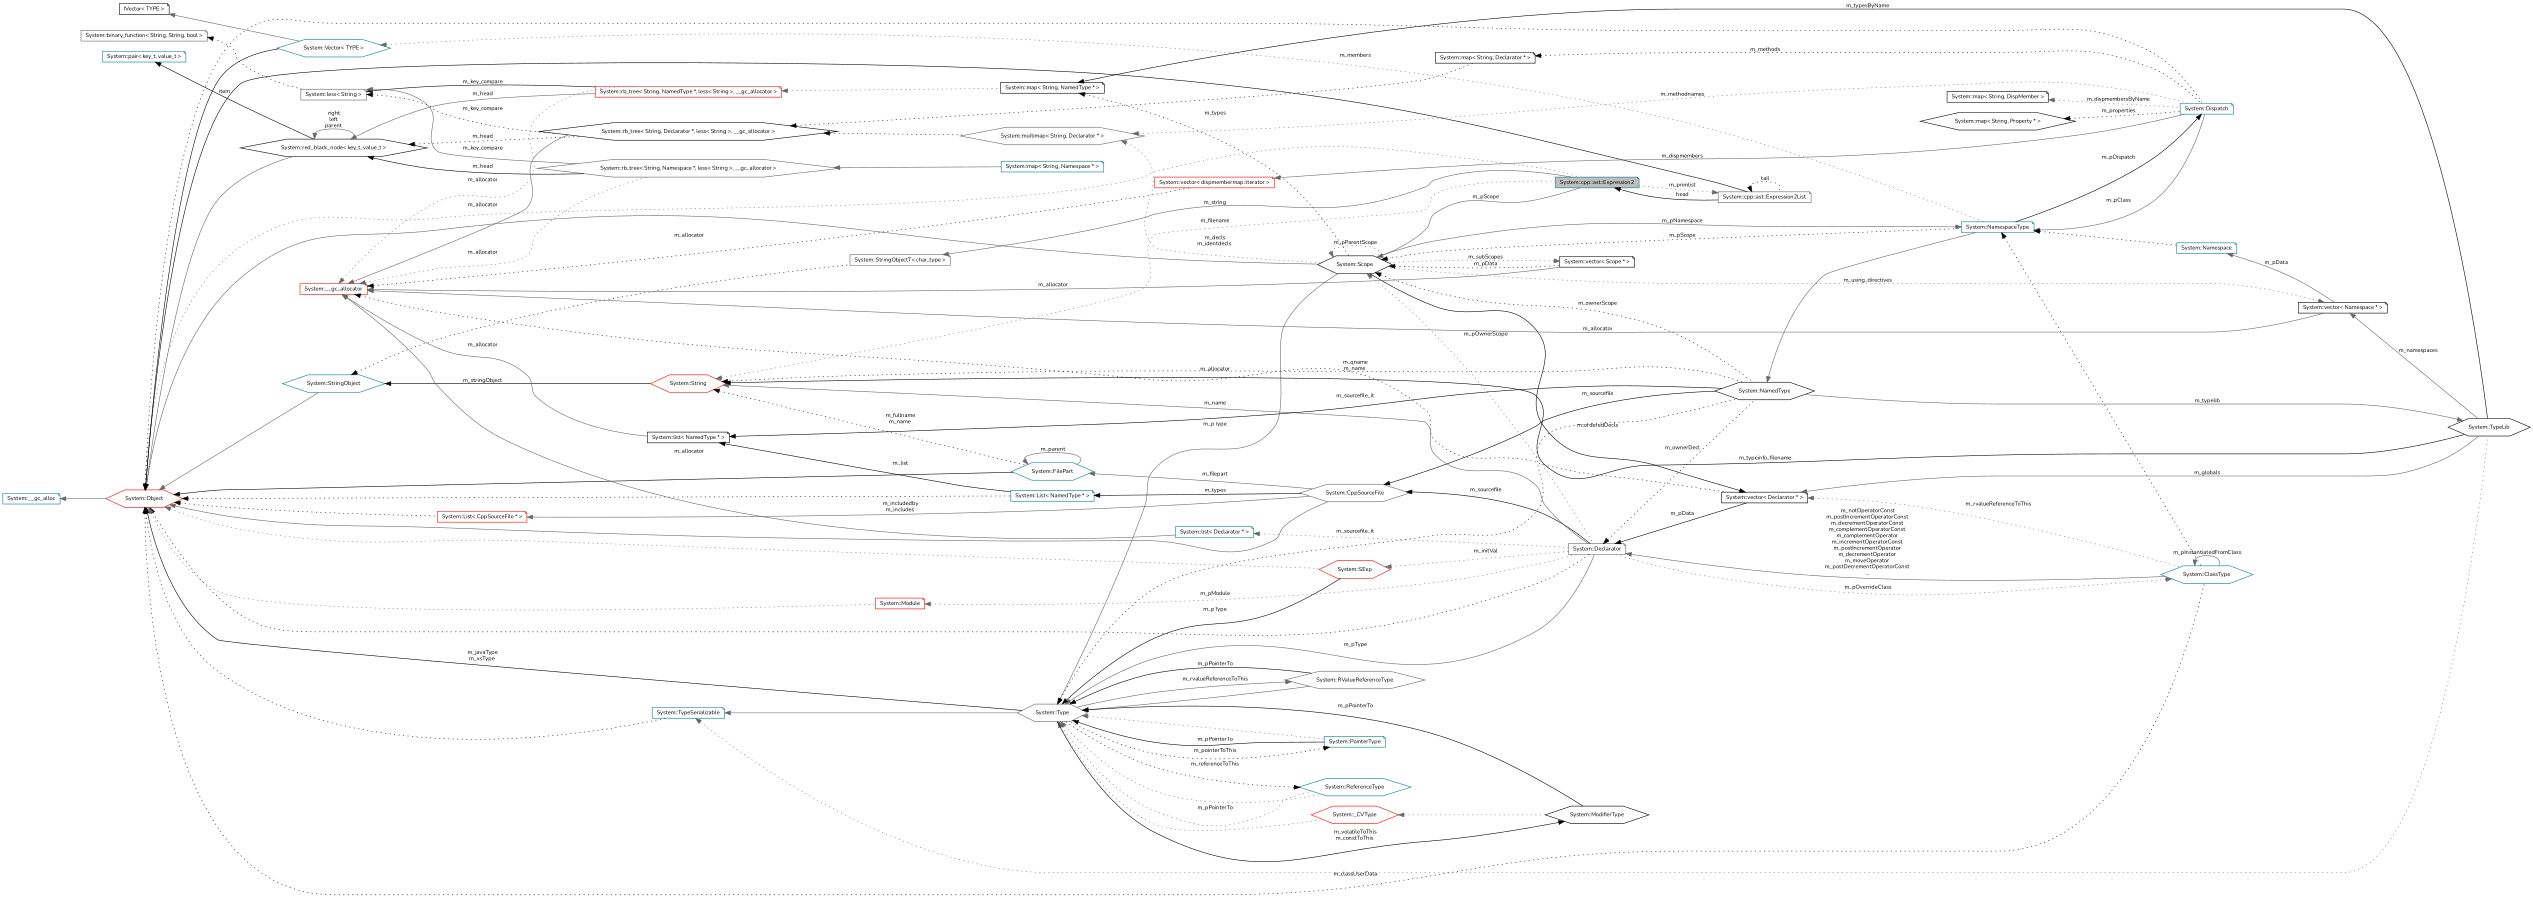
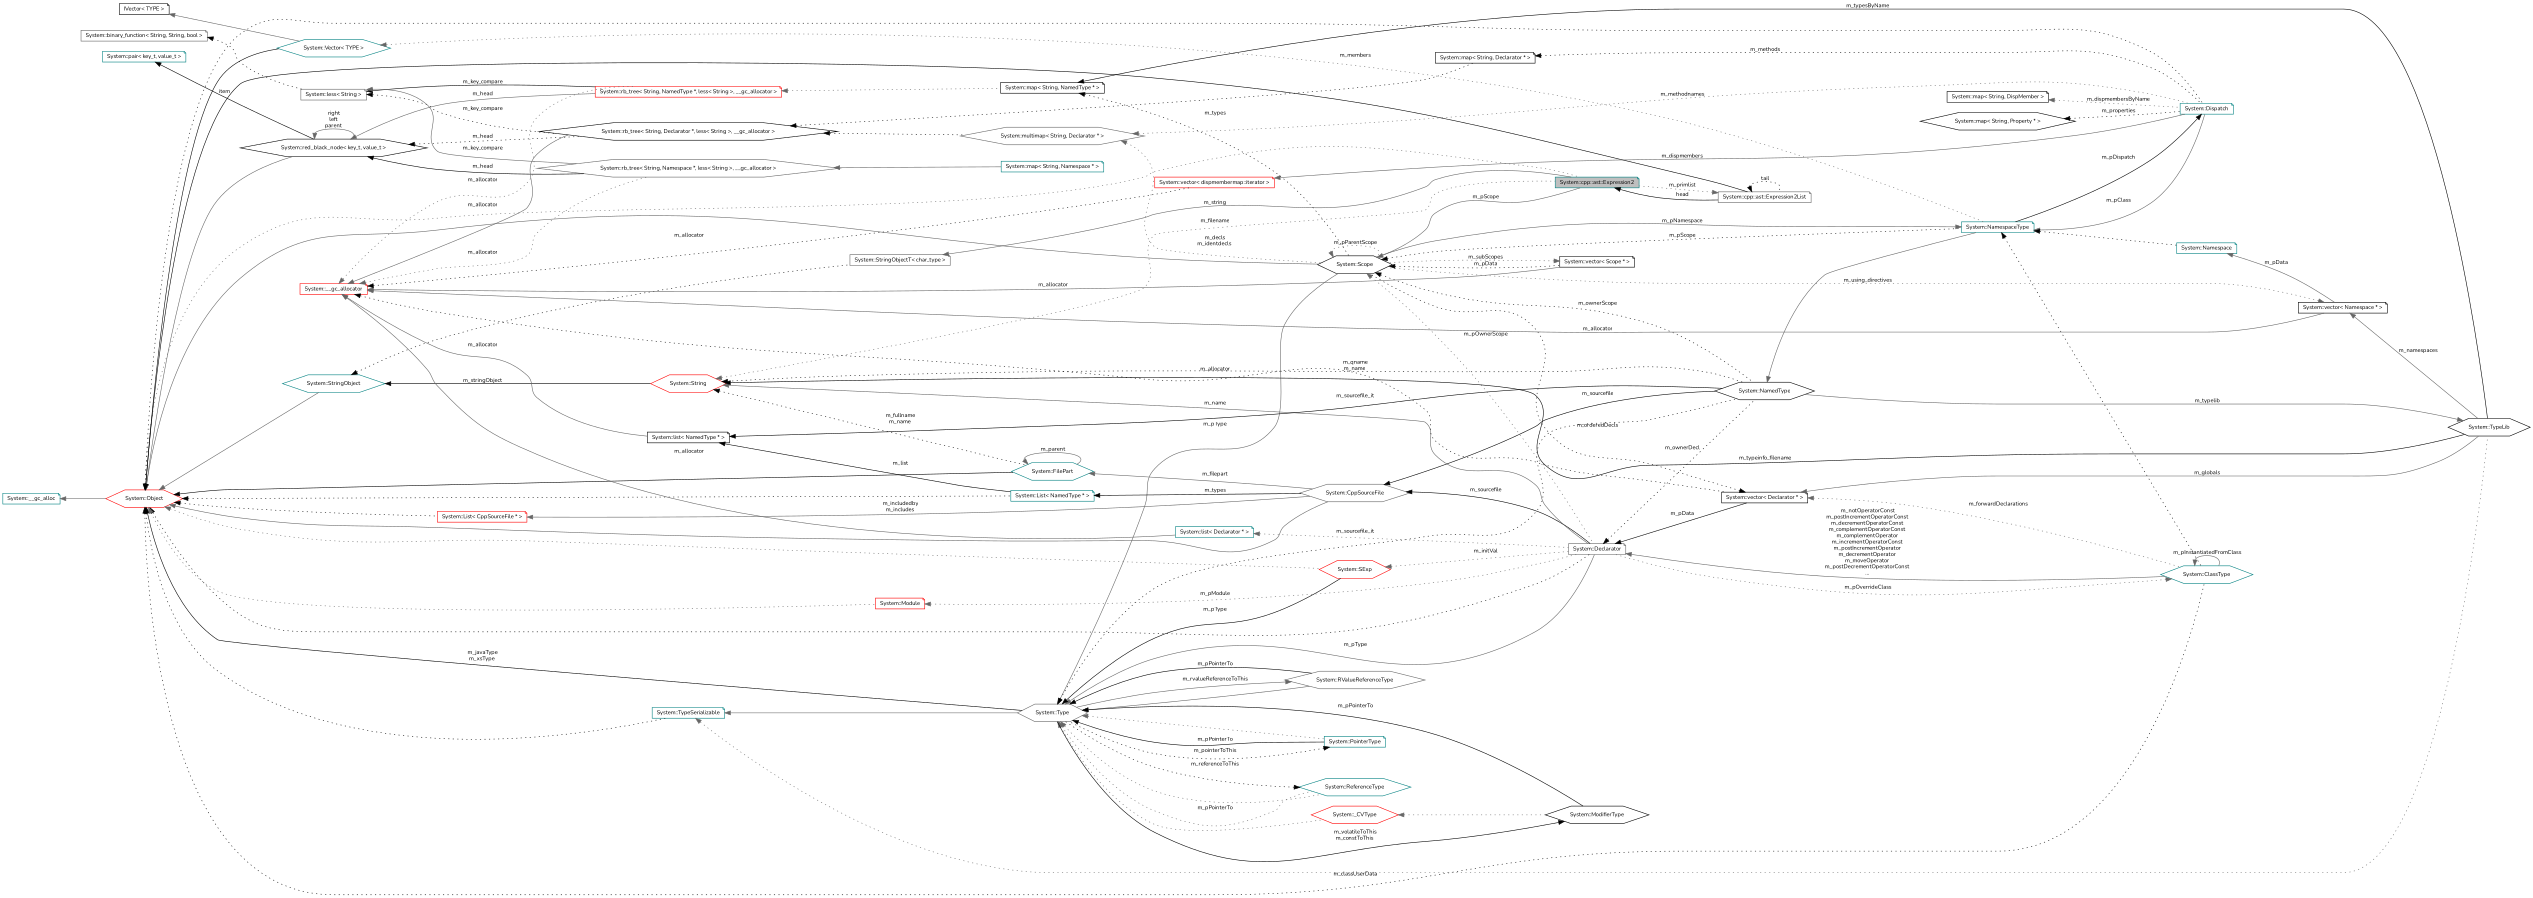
(1537, 392) -> (1537, 392)
(1998, 504) -> (1998, 504)
